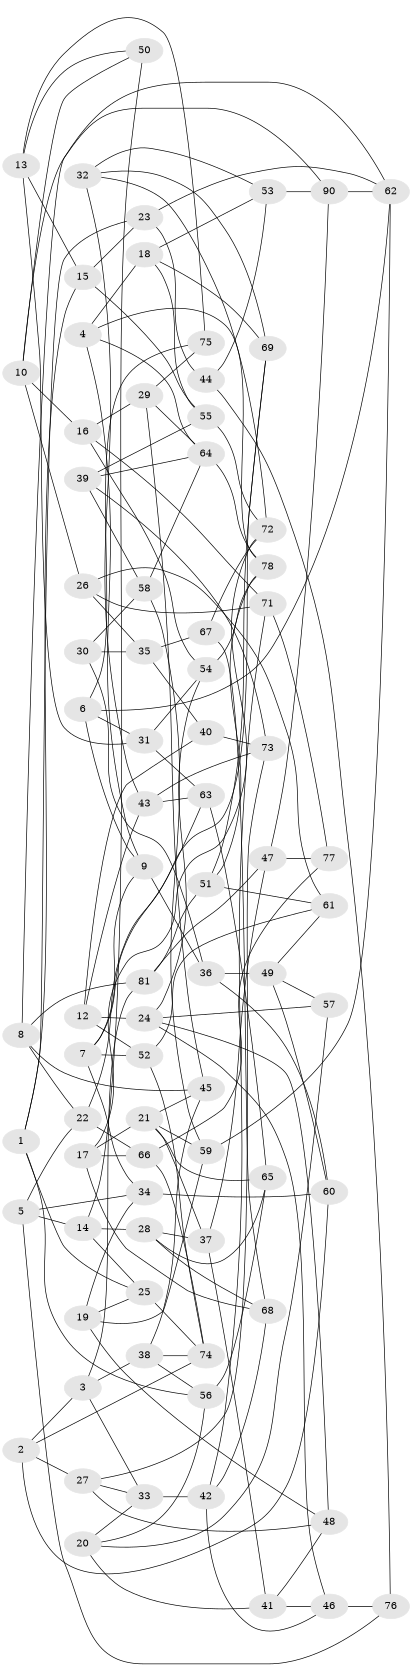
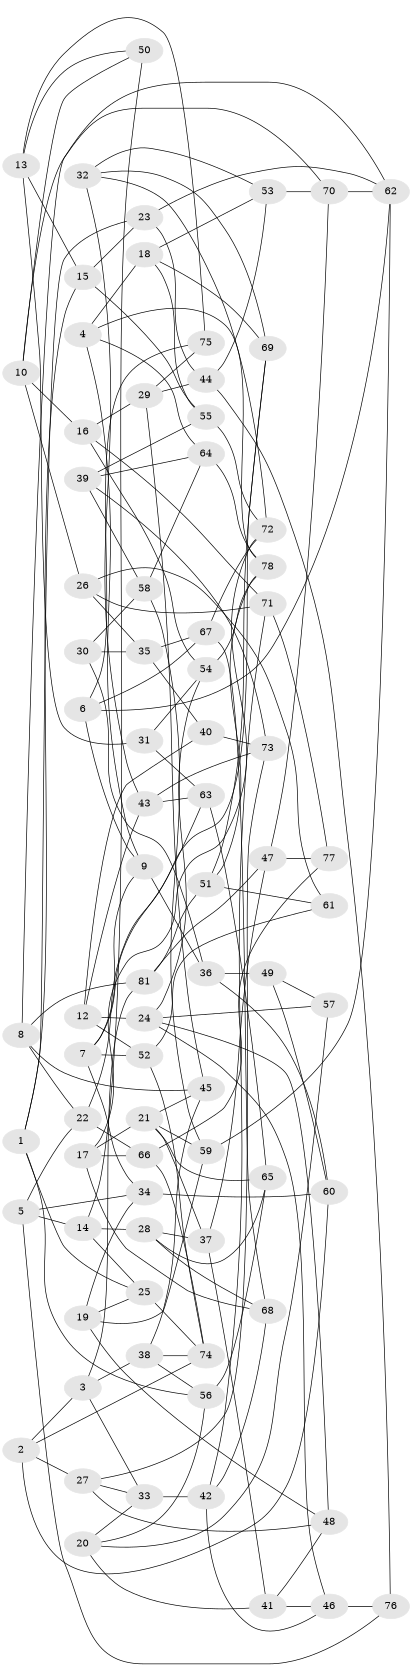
(329, 192) -> (329, 192)
(175, 425) -> (175, 388)
(115, 726) -> (150, 678)
(299, 940) -> none
